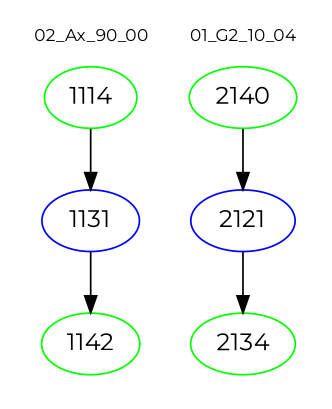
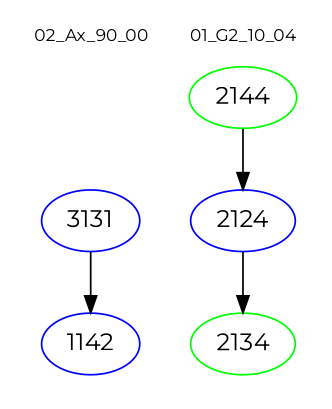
(91, 98) -> none
(243, 98) -> (243, 98)
(91, 221) -> (91, 221)
(243, 221) -> (243, 221)
(91, 344) -> (91, 344)
